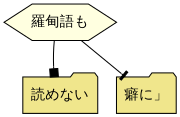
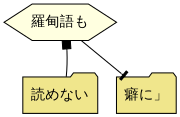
(54, 54) -> (67, 64)
